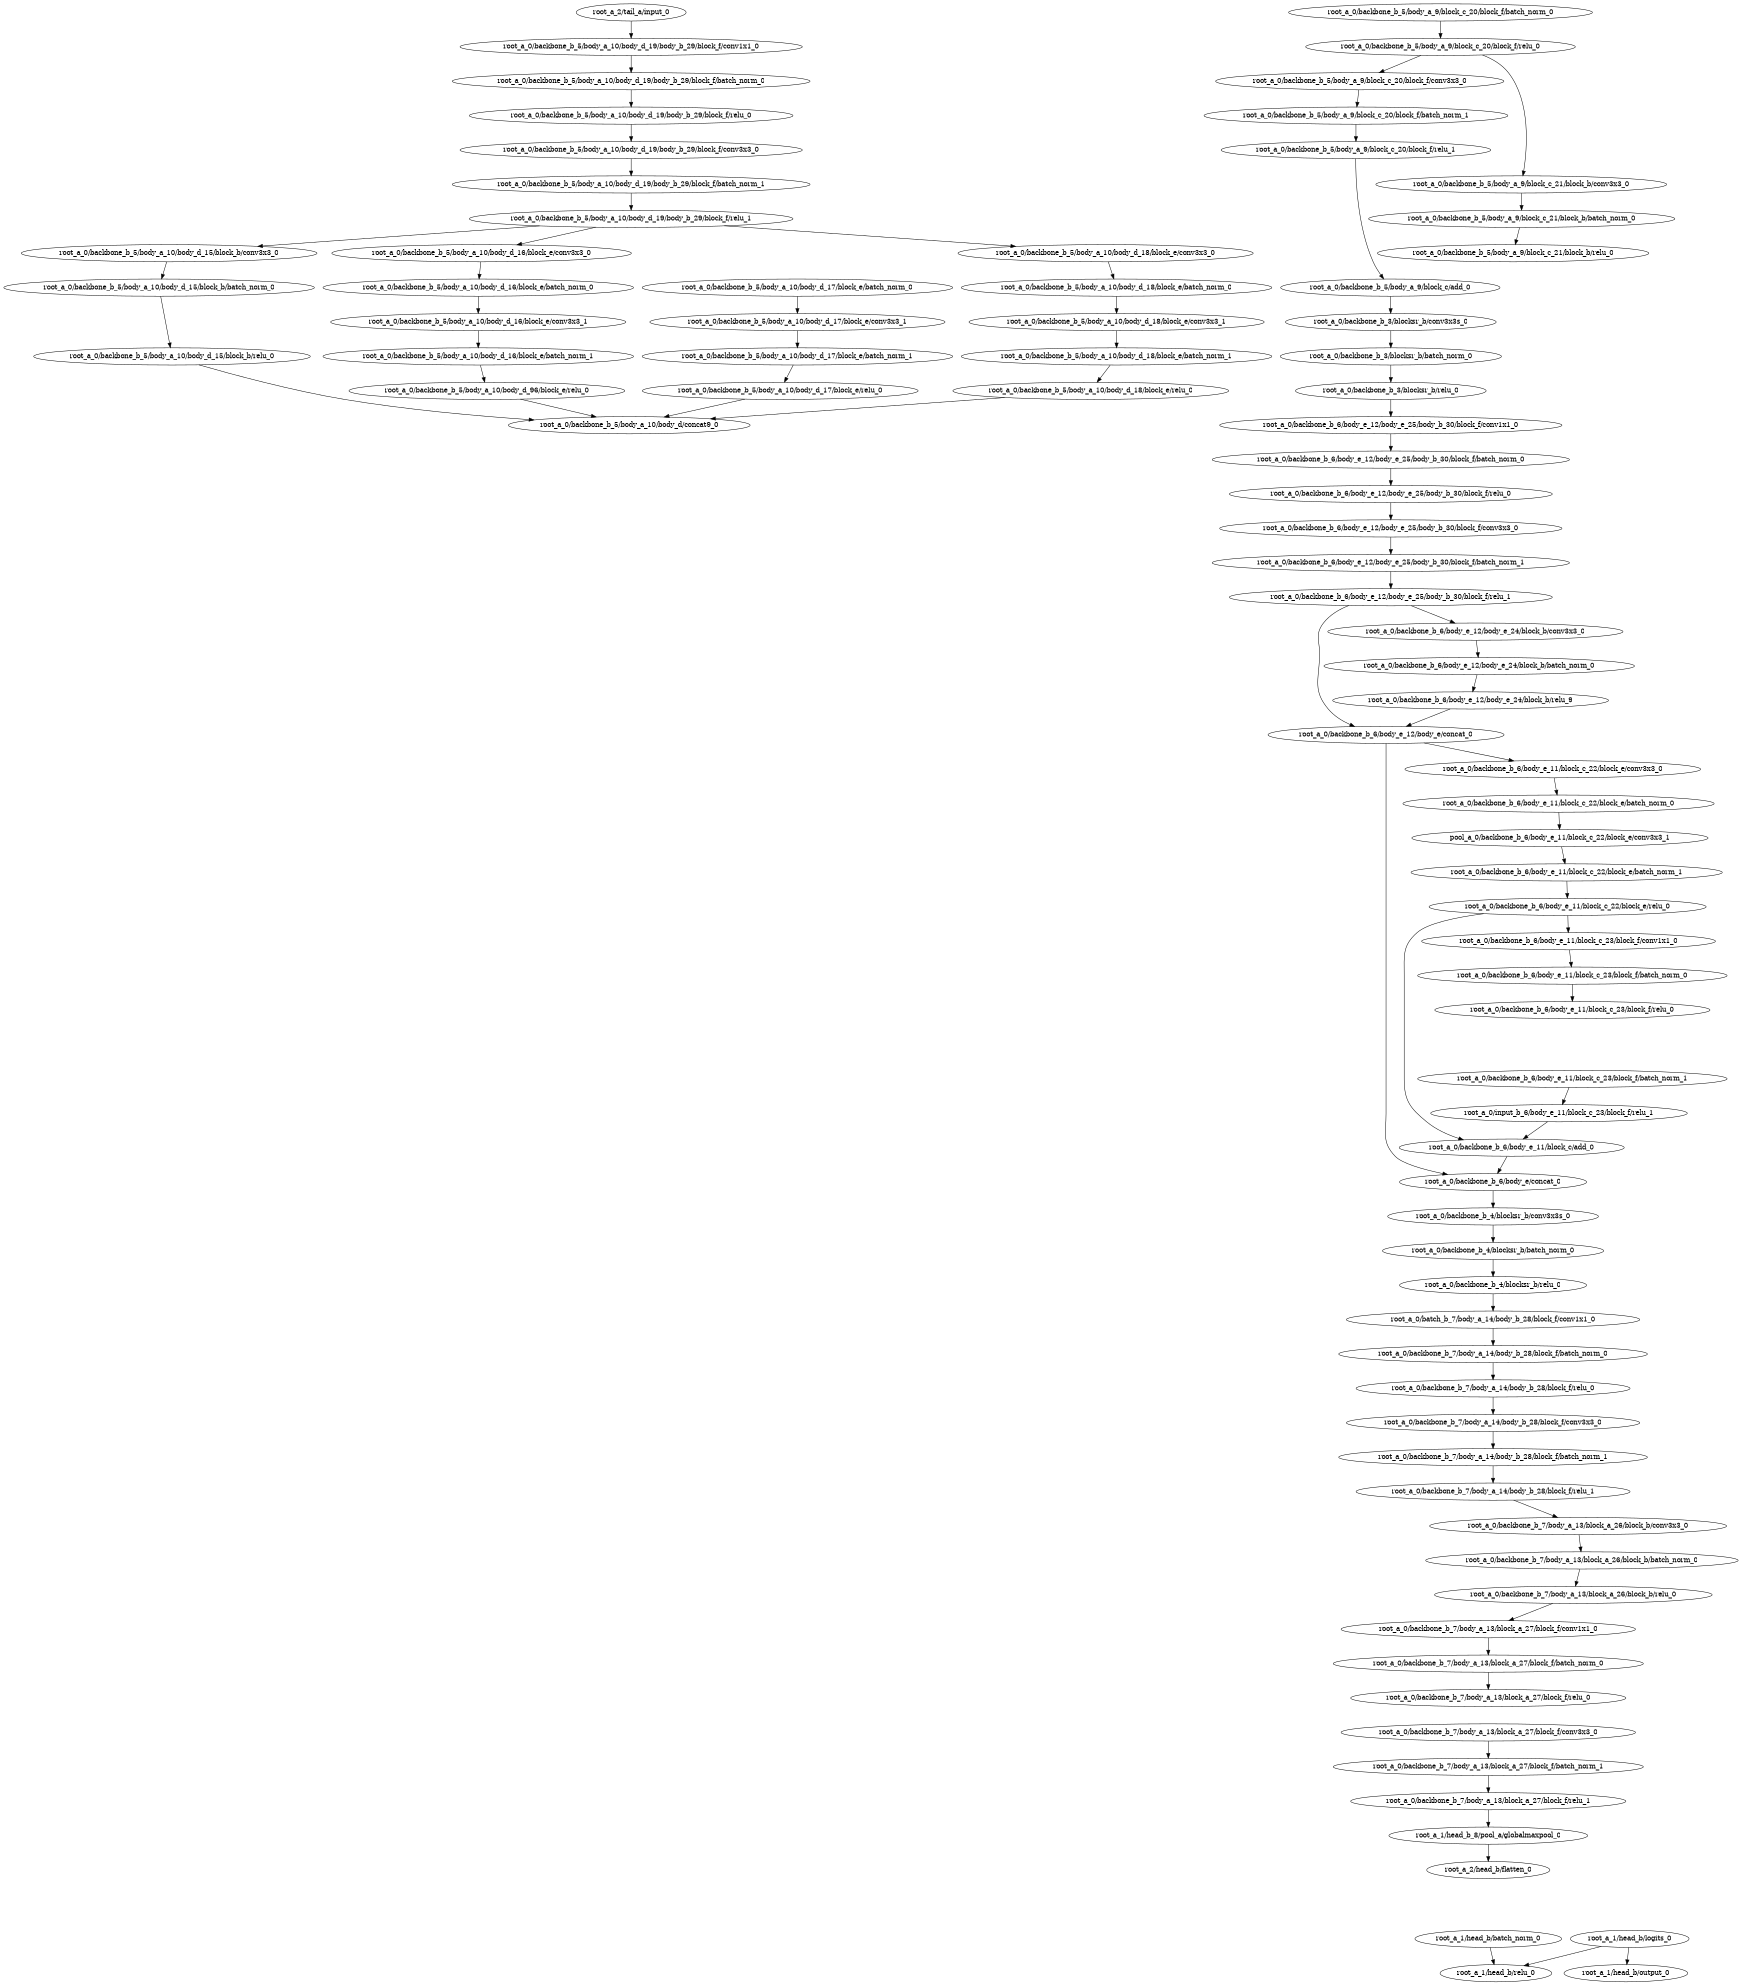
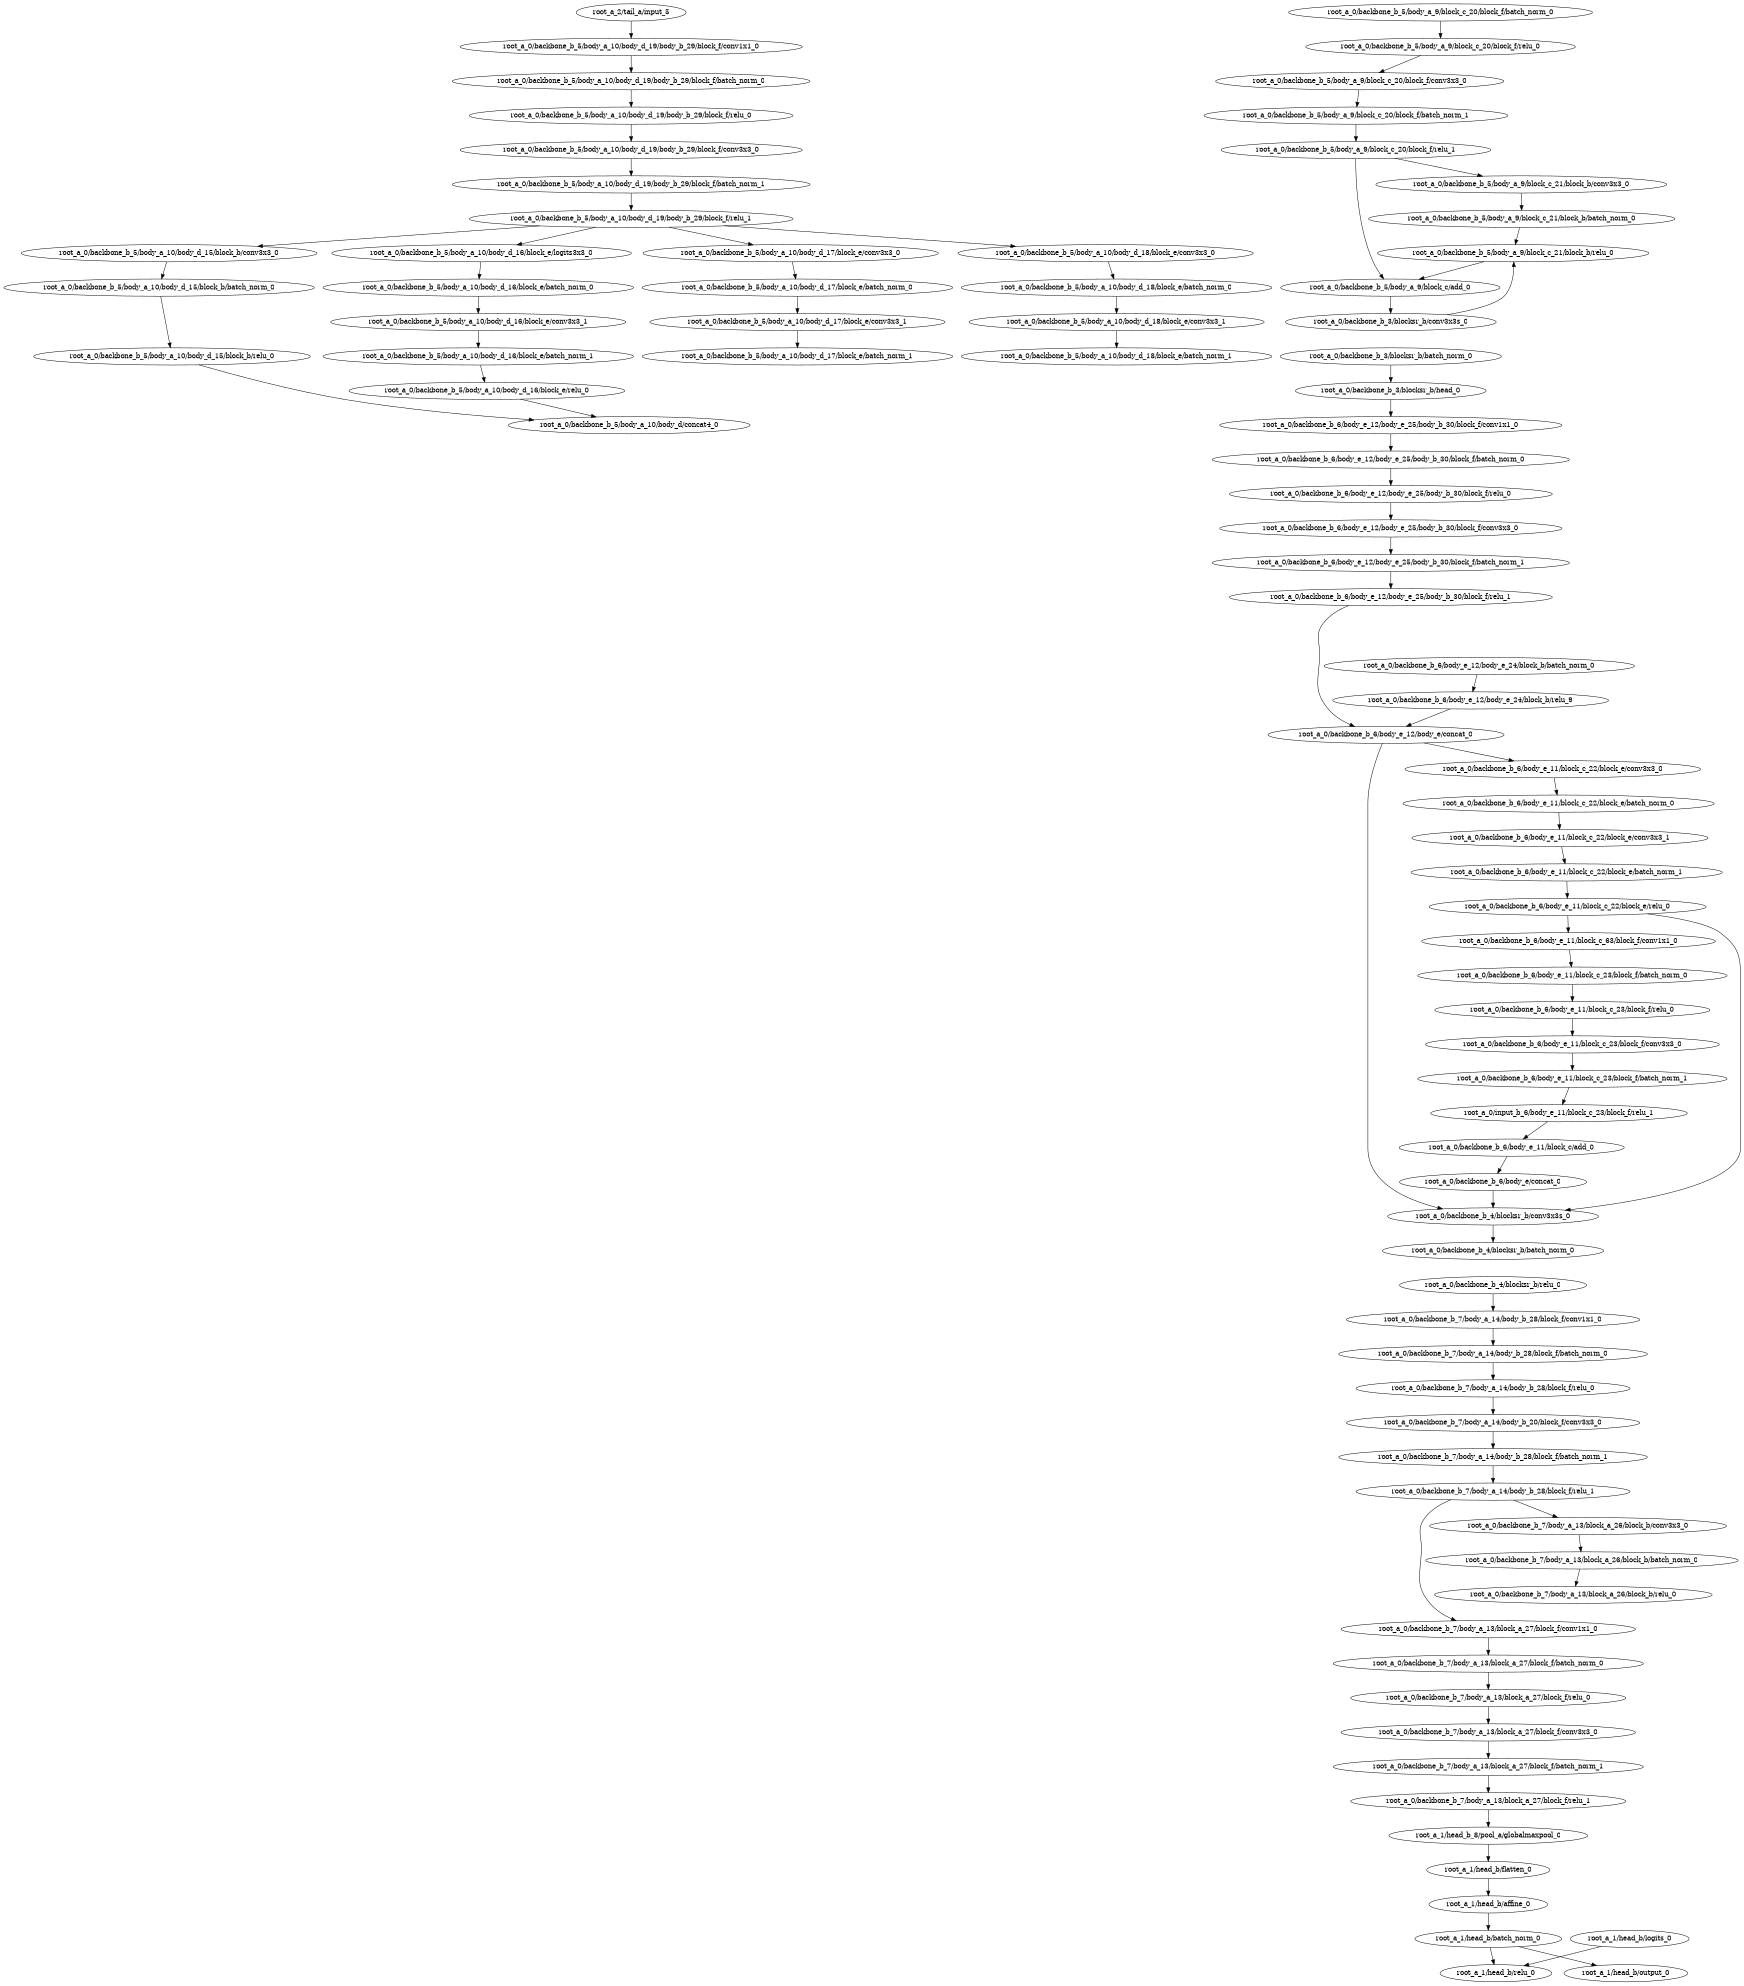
(631, 12) -> (631, 12)
(1523, 105) -> (1436, 167)
(482, 253) -> (482, 253)
none -> (791, 253)
none -> (1454, 270)
(1391, 337) -> (1492, 304)
(487, 391) -> (487, 391)
(780, 391) -> none
(1091, 391) -> none
(1391, 391) -> (1391, 391)
(629, 425) -> (629, 425)
(1475, 632) -> none
(1560, 838) -> (1560, 838)
(1569, 941) -> (1569, 941)
(1386, 977) -> (1368, 994)
(1404, 1013) -> (1741, 1094)
none -> (1572, 1044)
(1493, 1266) -> none
(1493, 1320) -> (1493, 1320)
(1493, 1423) -> (1493, 1423)
(1533, 1611) -> (1421, 1559)
none -> (1488, 1713)
(1488, 1870) -> (1488, 1870)
none -> (1488, 1904)
(1628, 1954) -> (1553, 1955)
